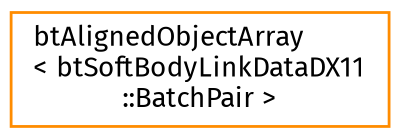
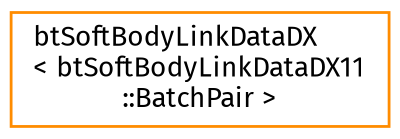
(200, 69) -> (200, 69)
